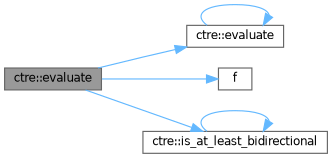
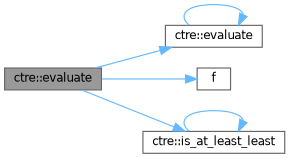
(235, 142) -> (214, 142)
